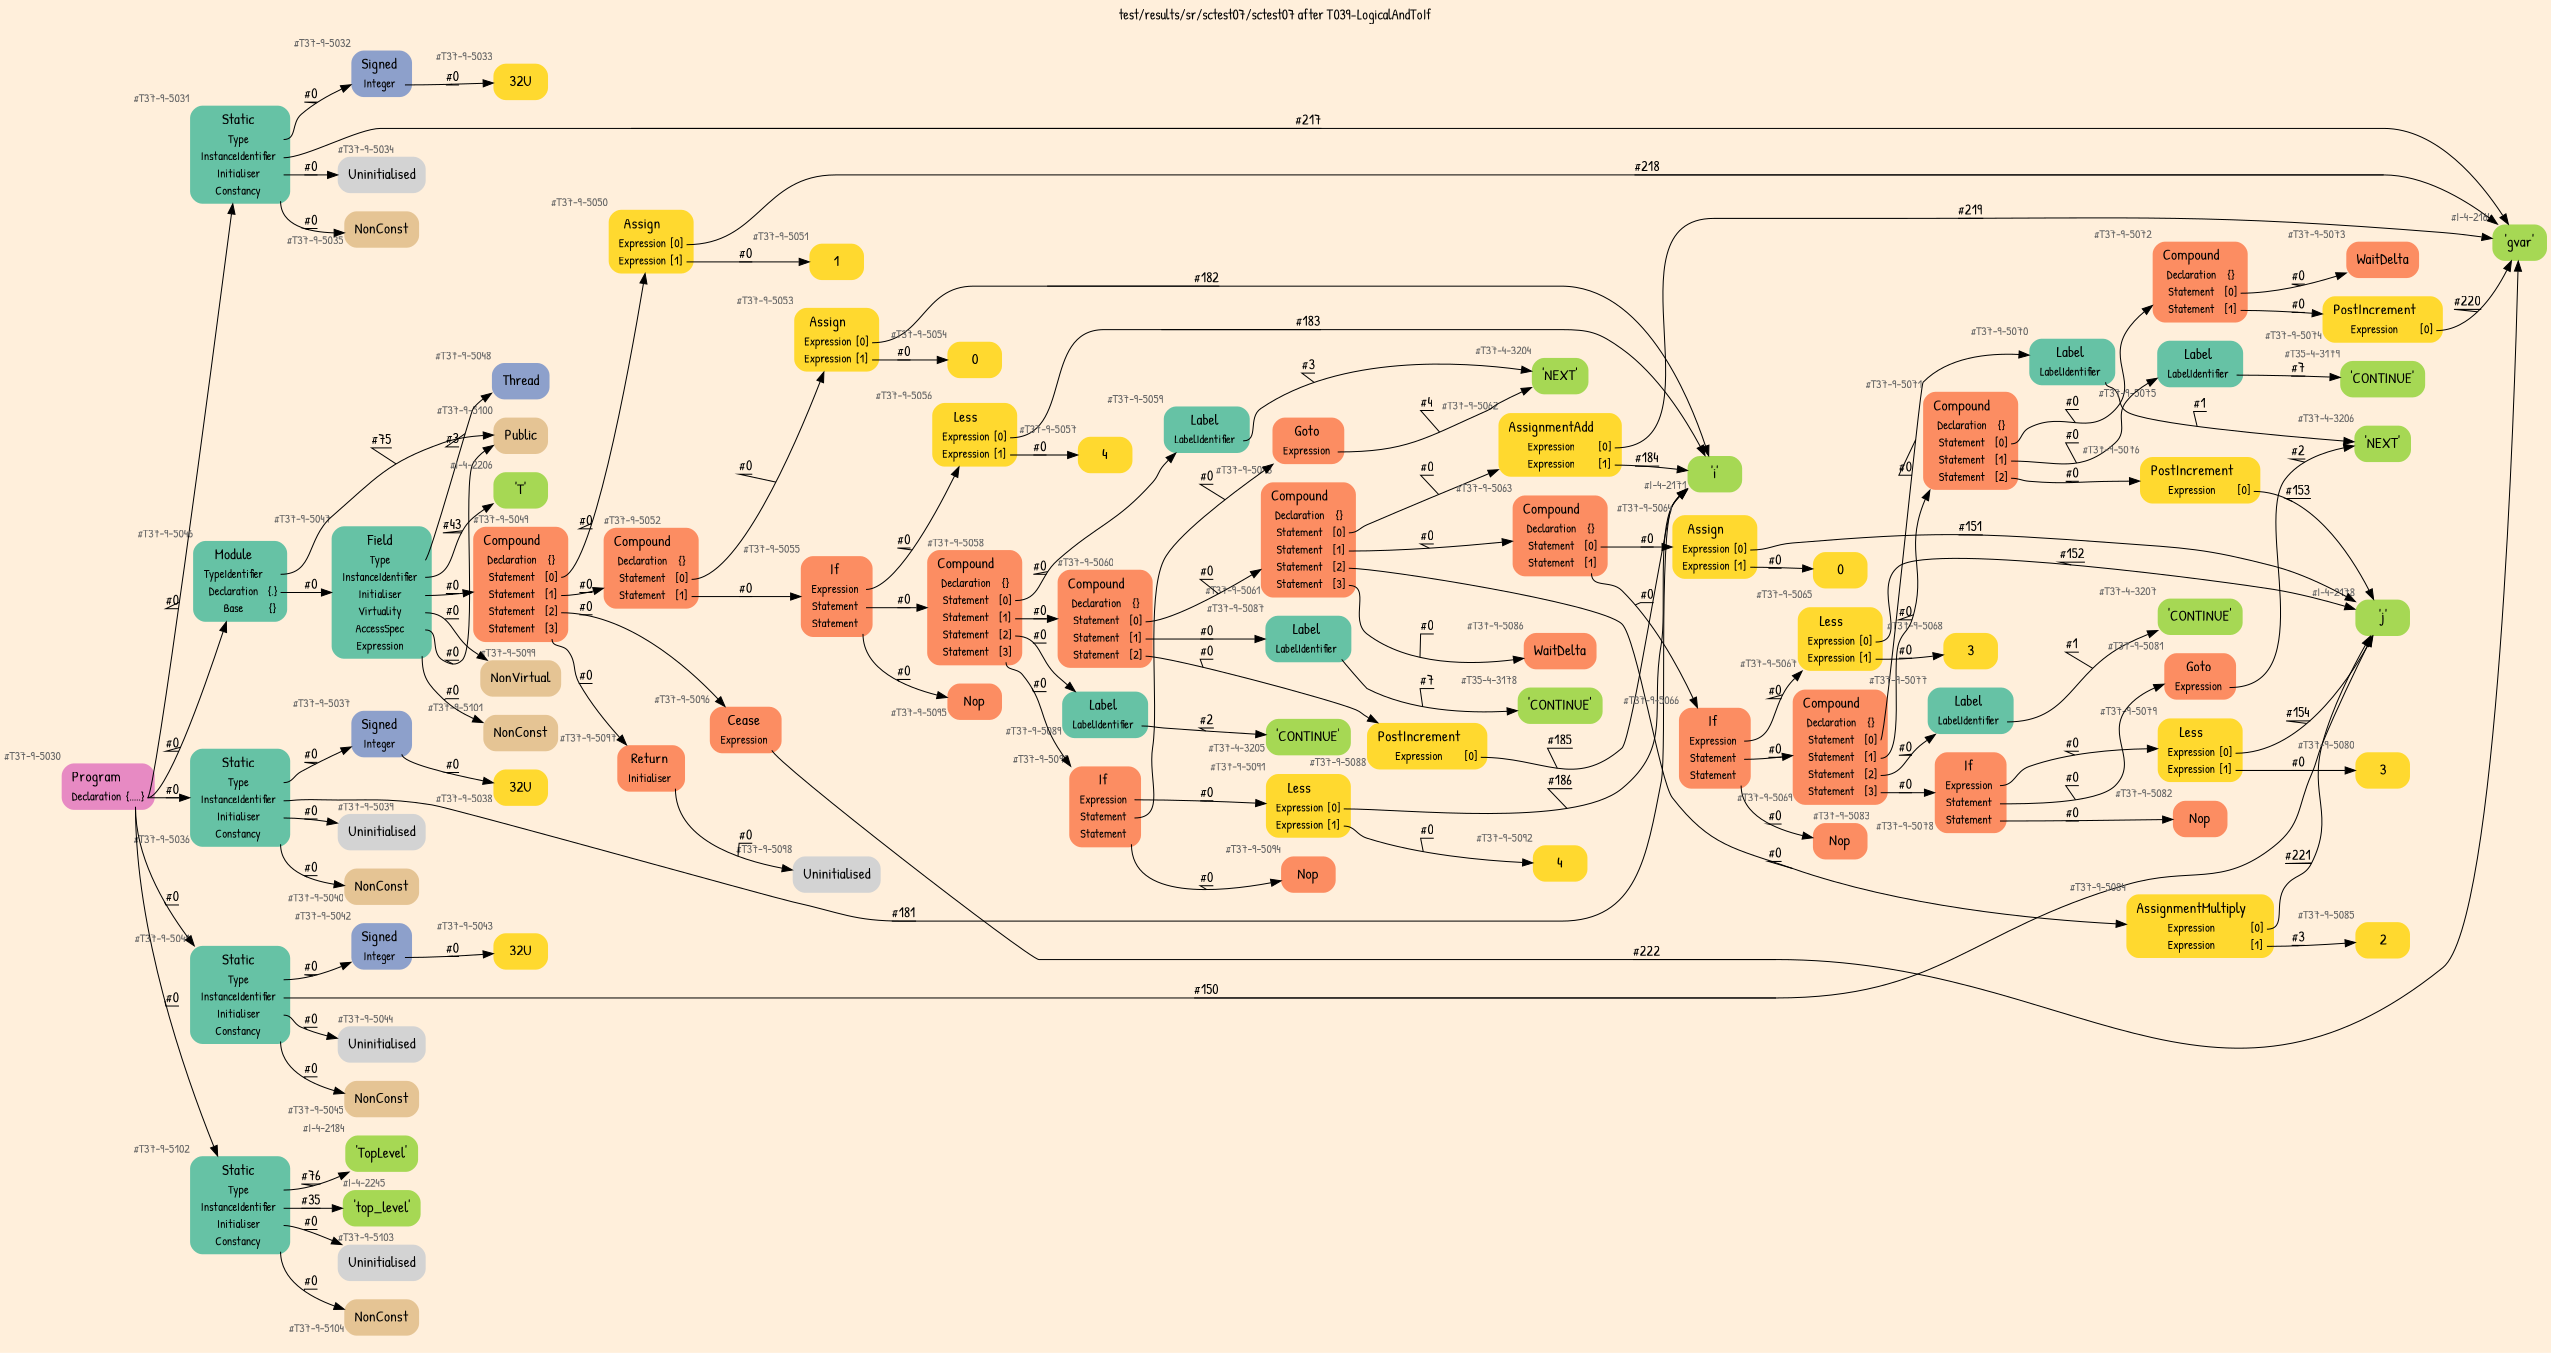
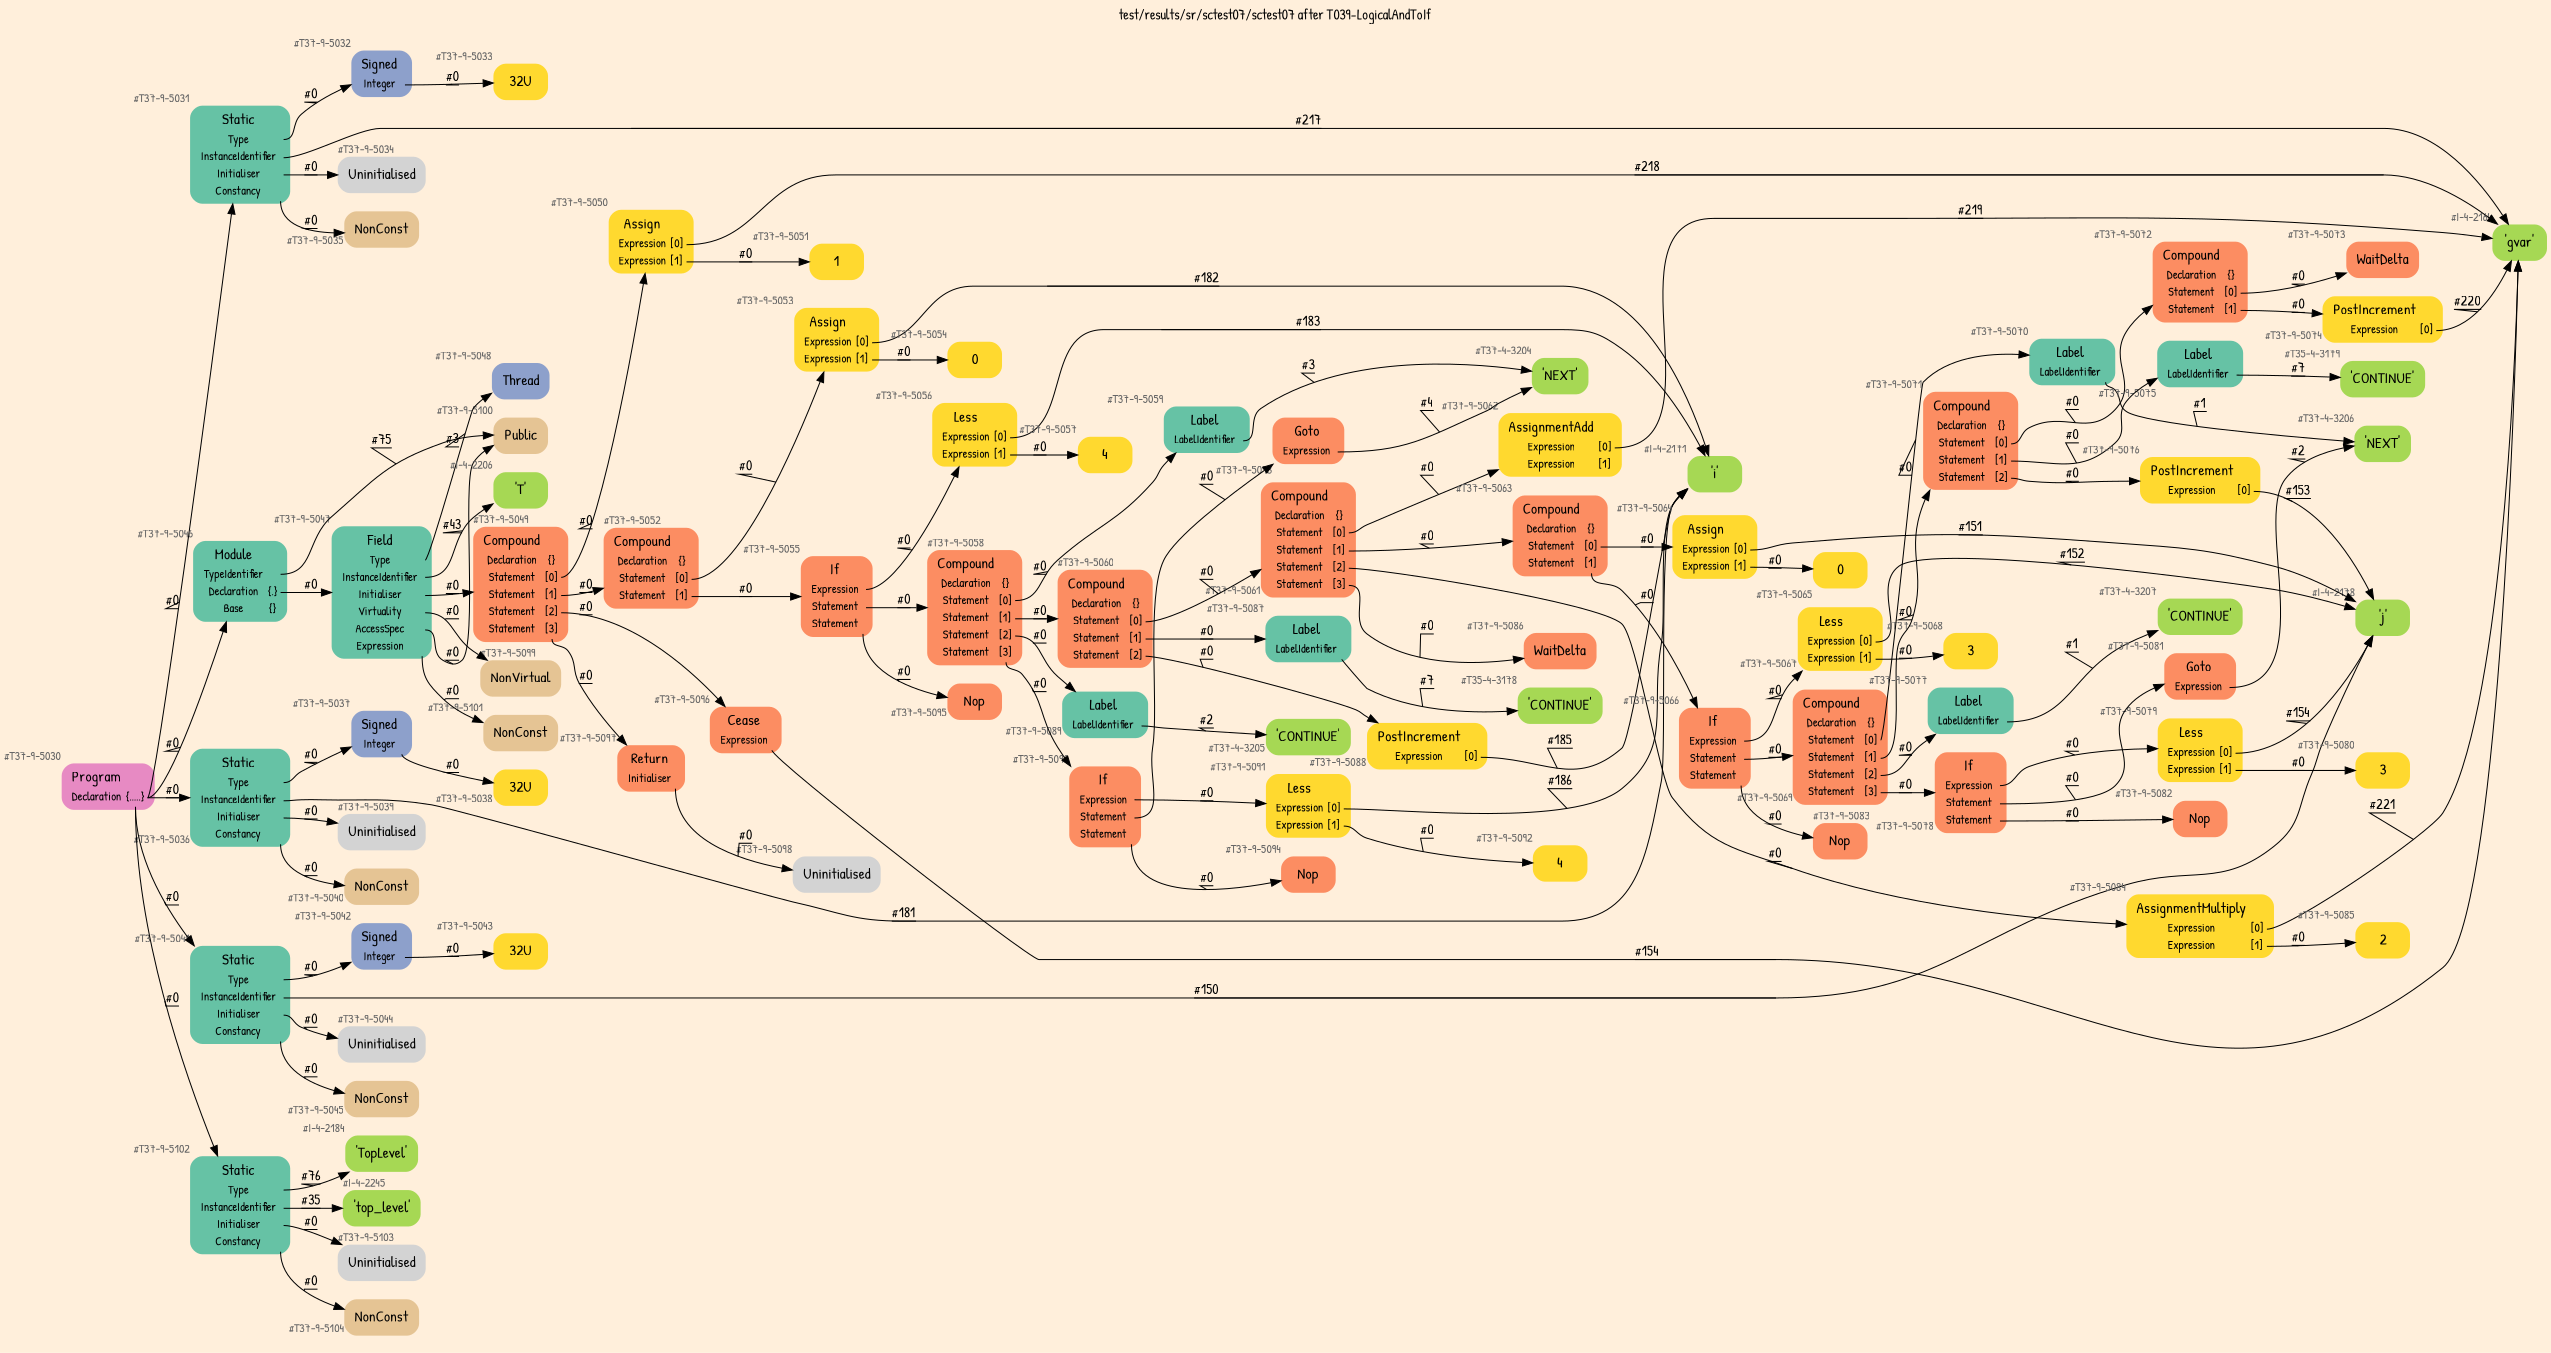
(1646, 466) -> none
(2319, 793) -> (2487, 651)
(2298, 938) -> (2298, 938)
(1647, 952) -> (1647, 952)
